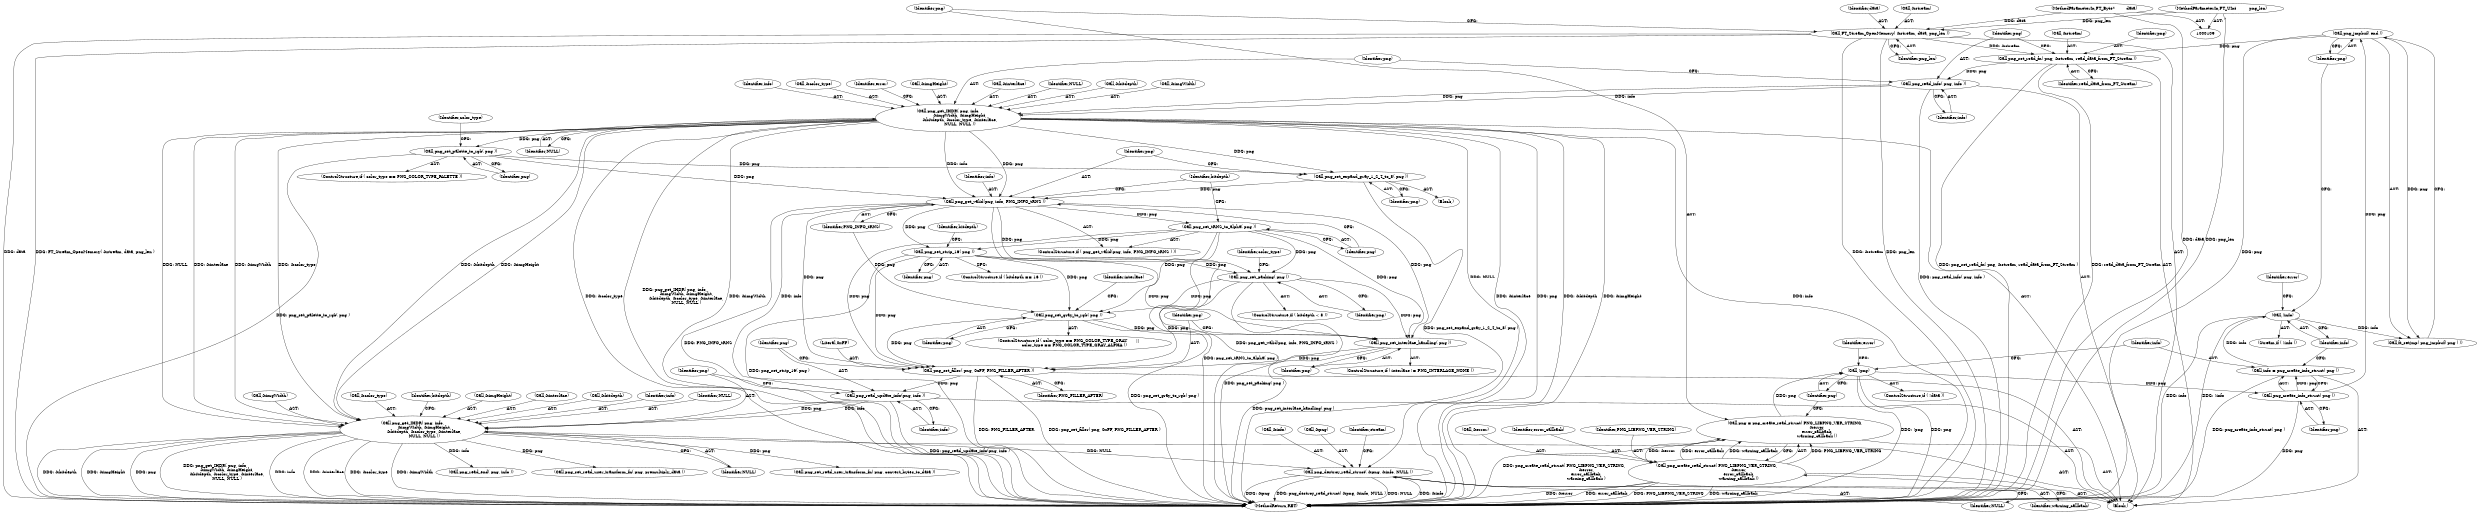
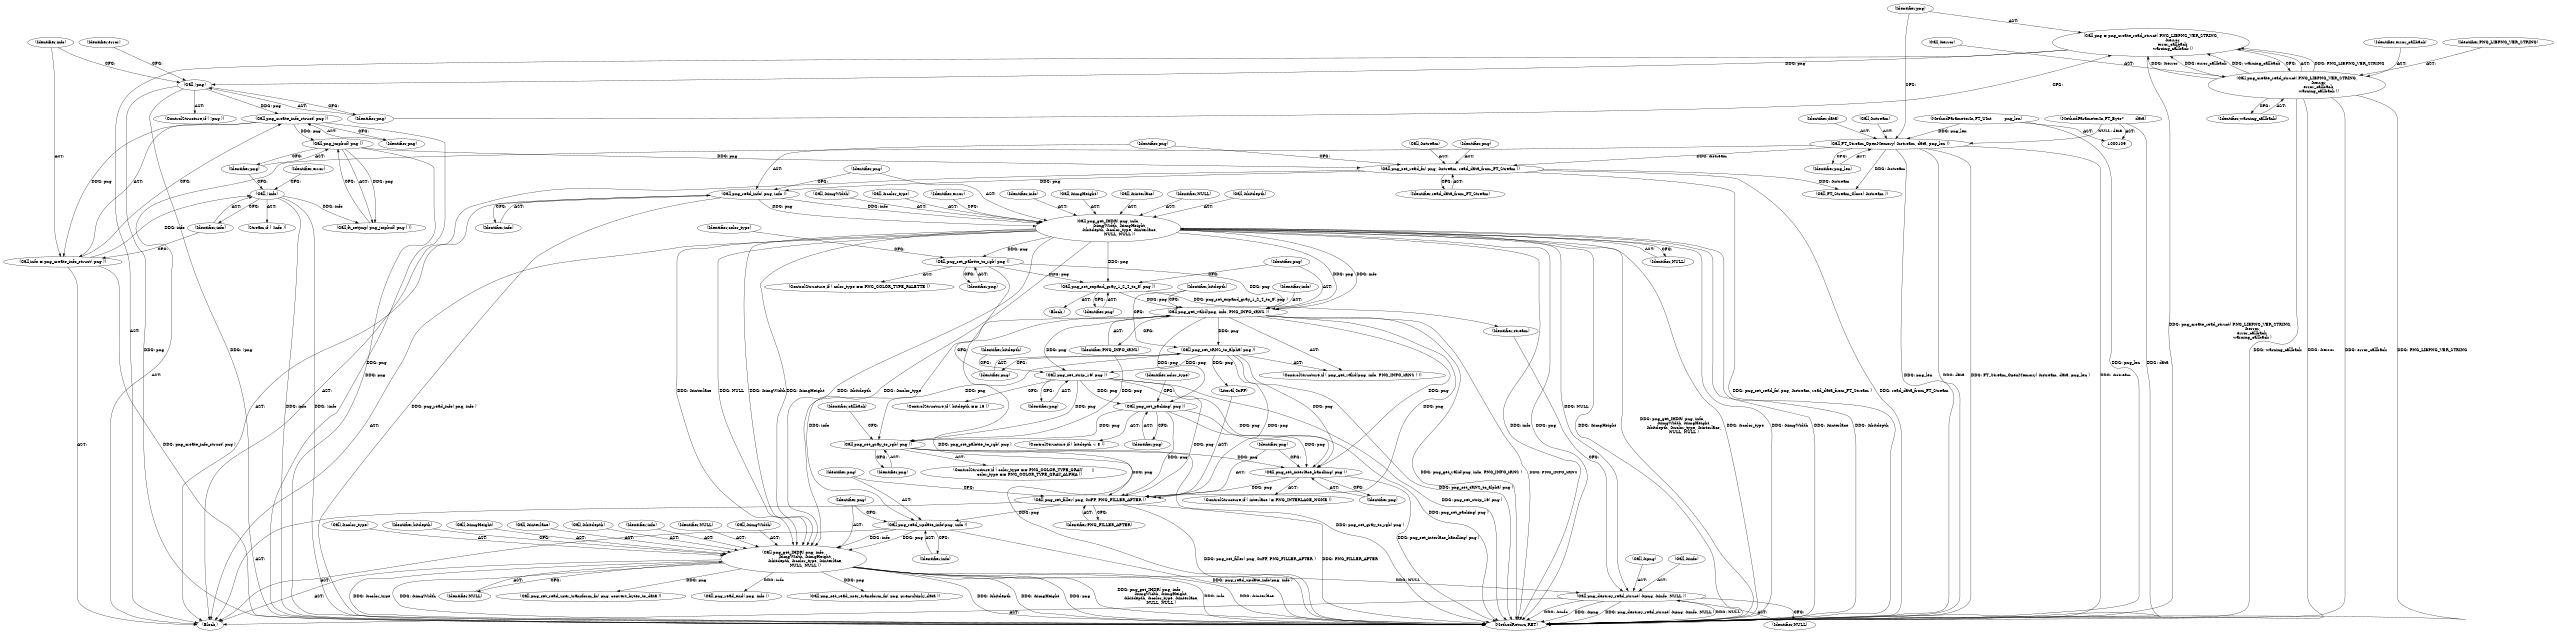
(2015, 21) -> (2110, 131)
(2358, 34) -> (338, 144)
none -> (1852, 194)
(1288, 243) -> (1215, 371)
(1124, 277) -> (847, 407)
(1502, 362) -> (1320, 309)
(1914, 396) -> (195, 119)
